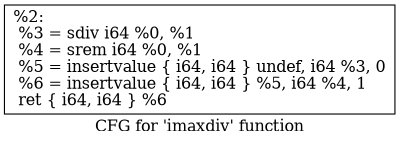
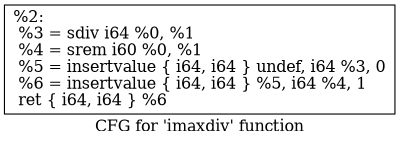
(108, 51) -> (108, 51)
